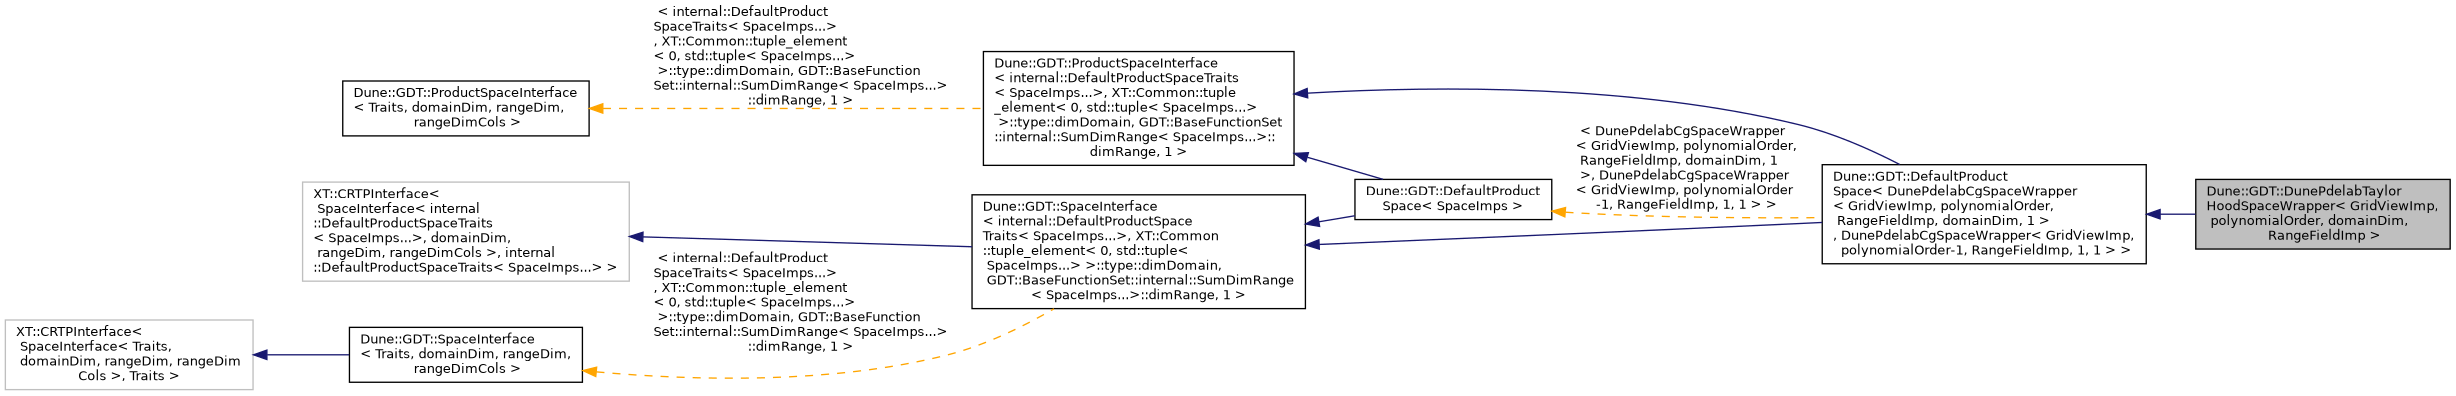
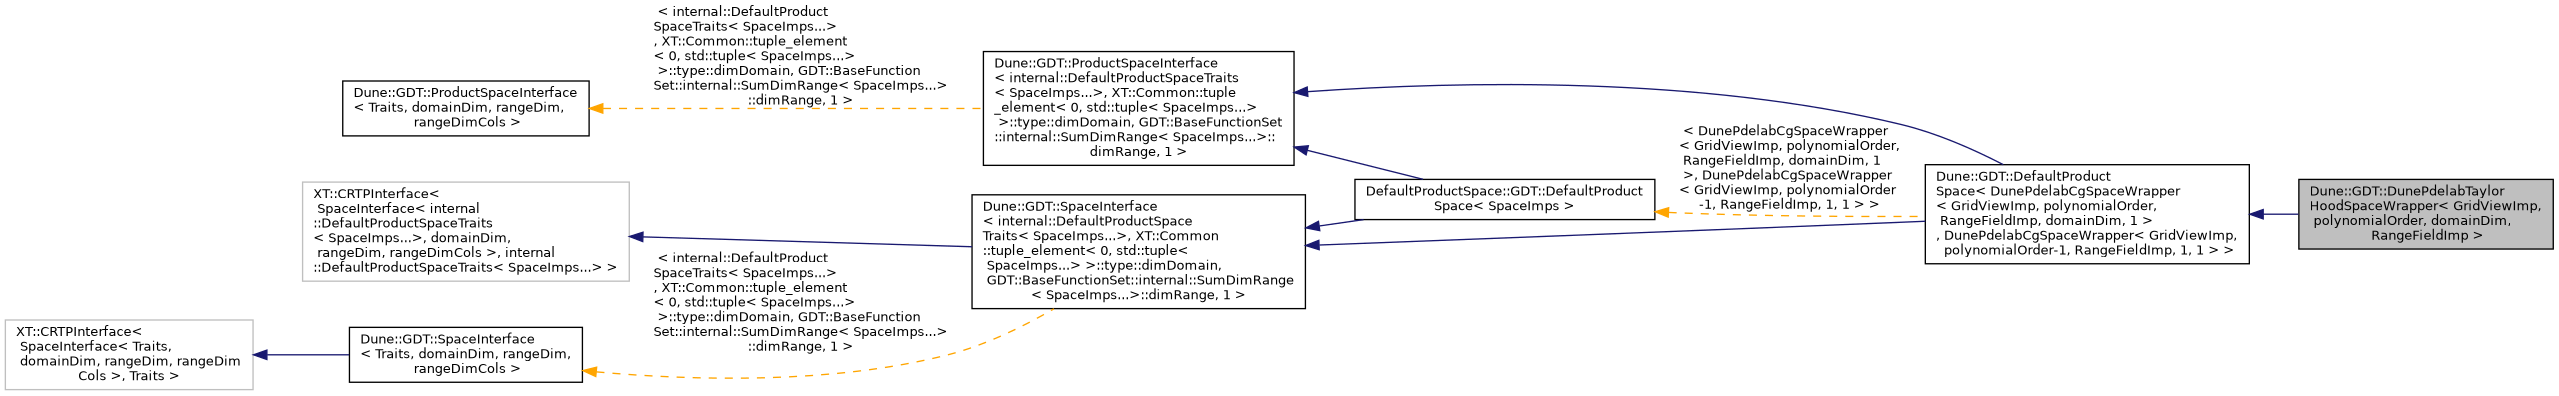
(1453, 199) -> (1505, 199)
